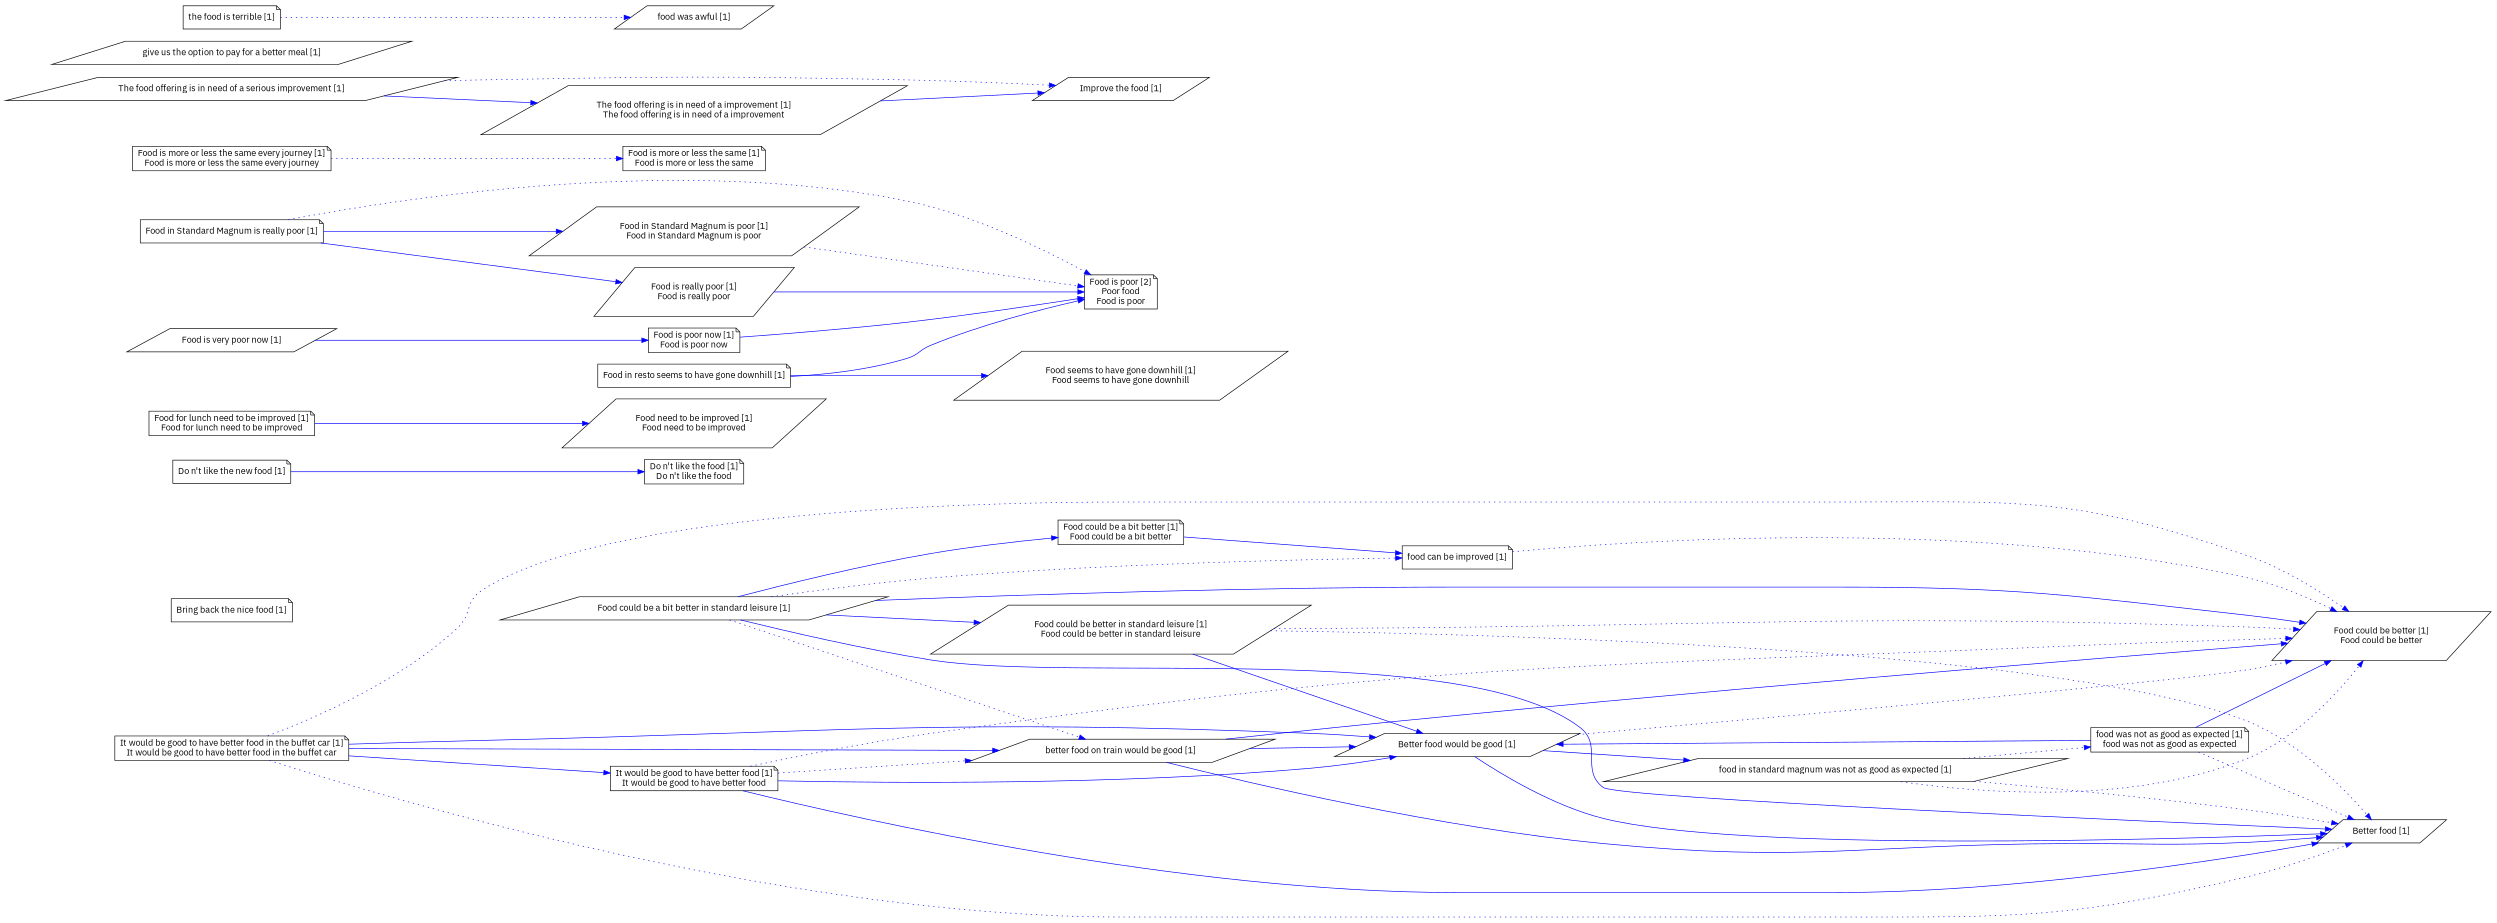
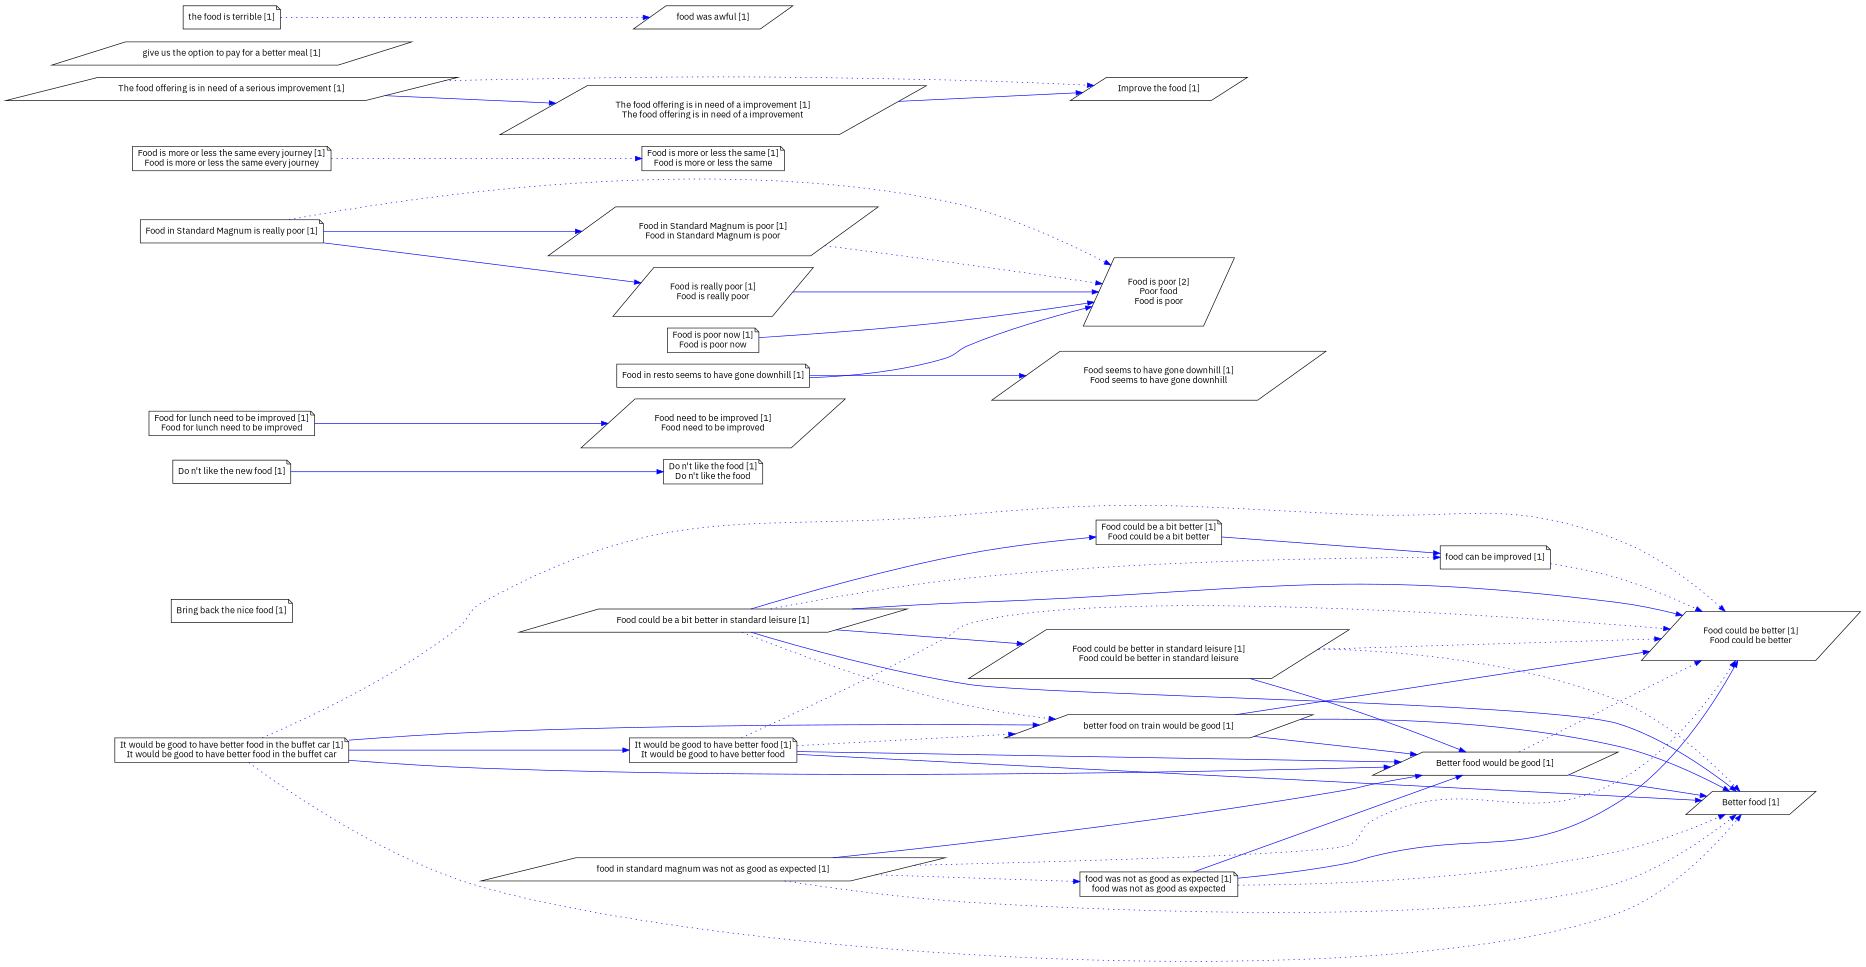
(1121, 292) -> (1159, 292)
(232, 340) -> none
(1613, 755) -> (1125, 823)
